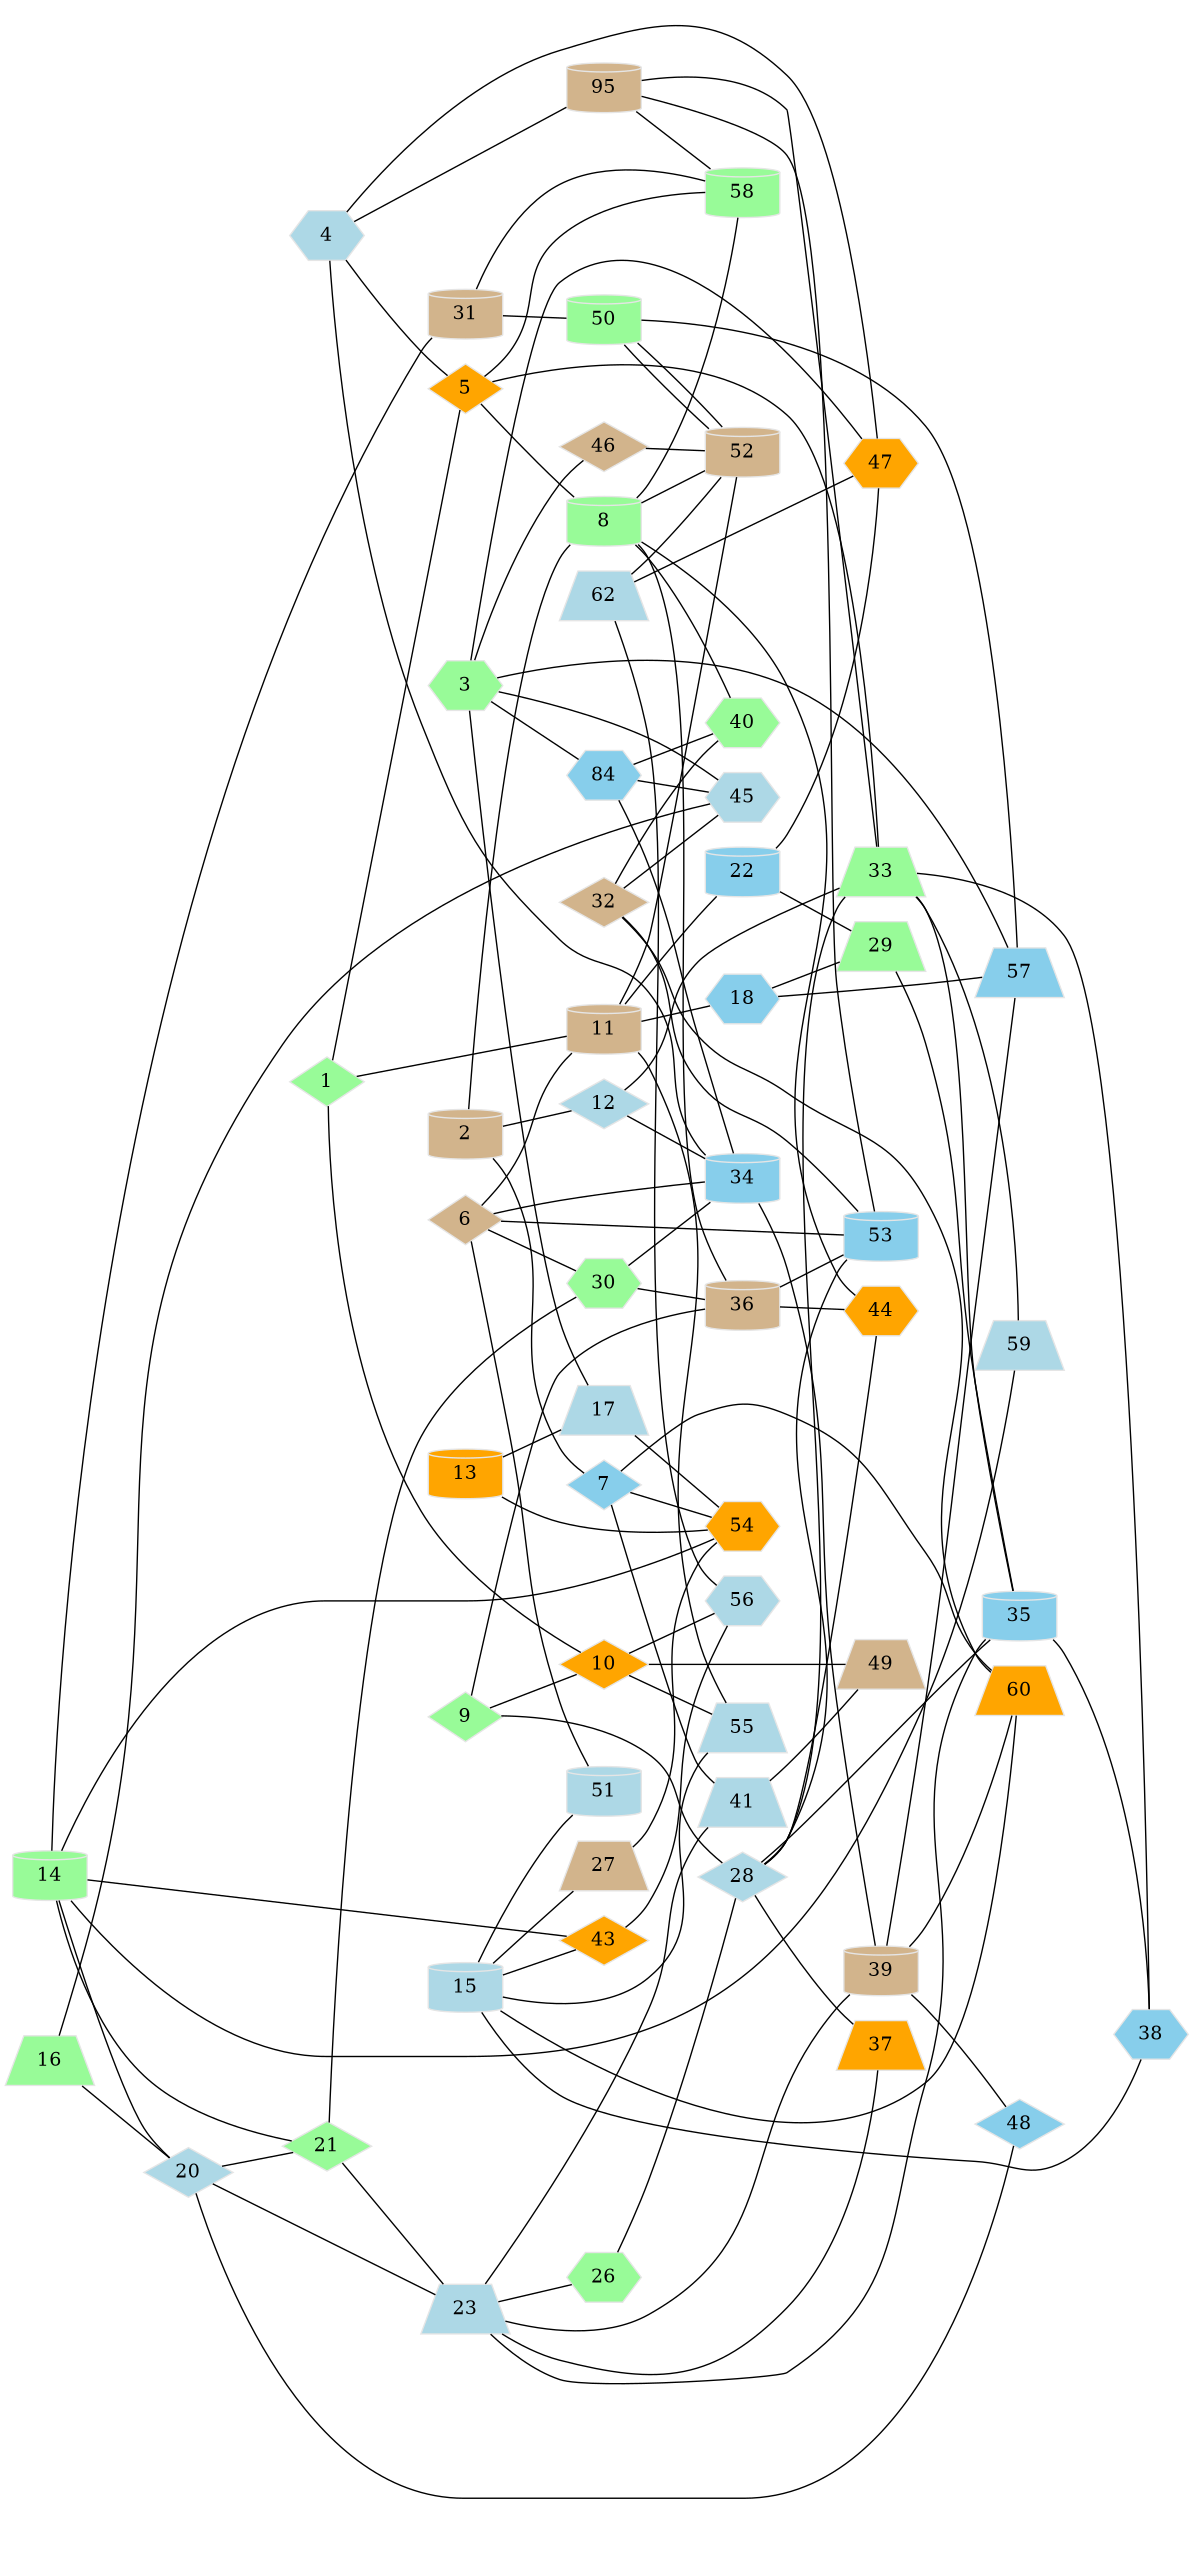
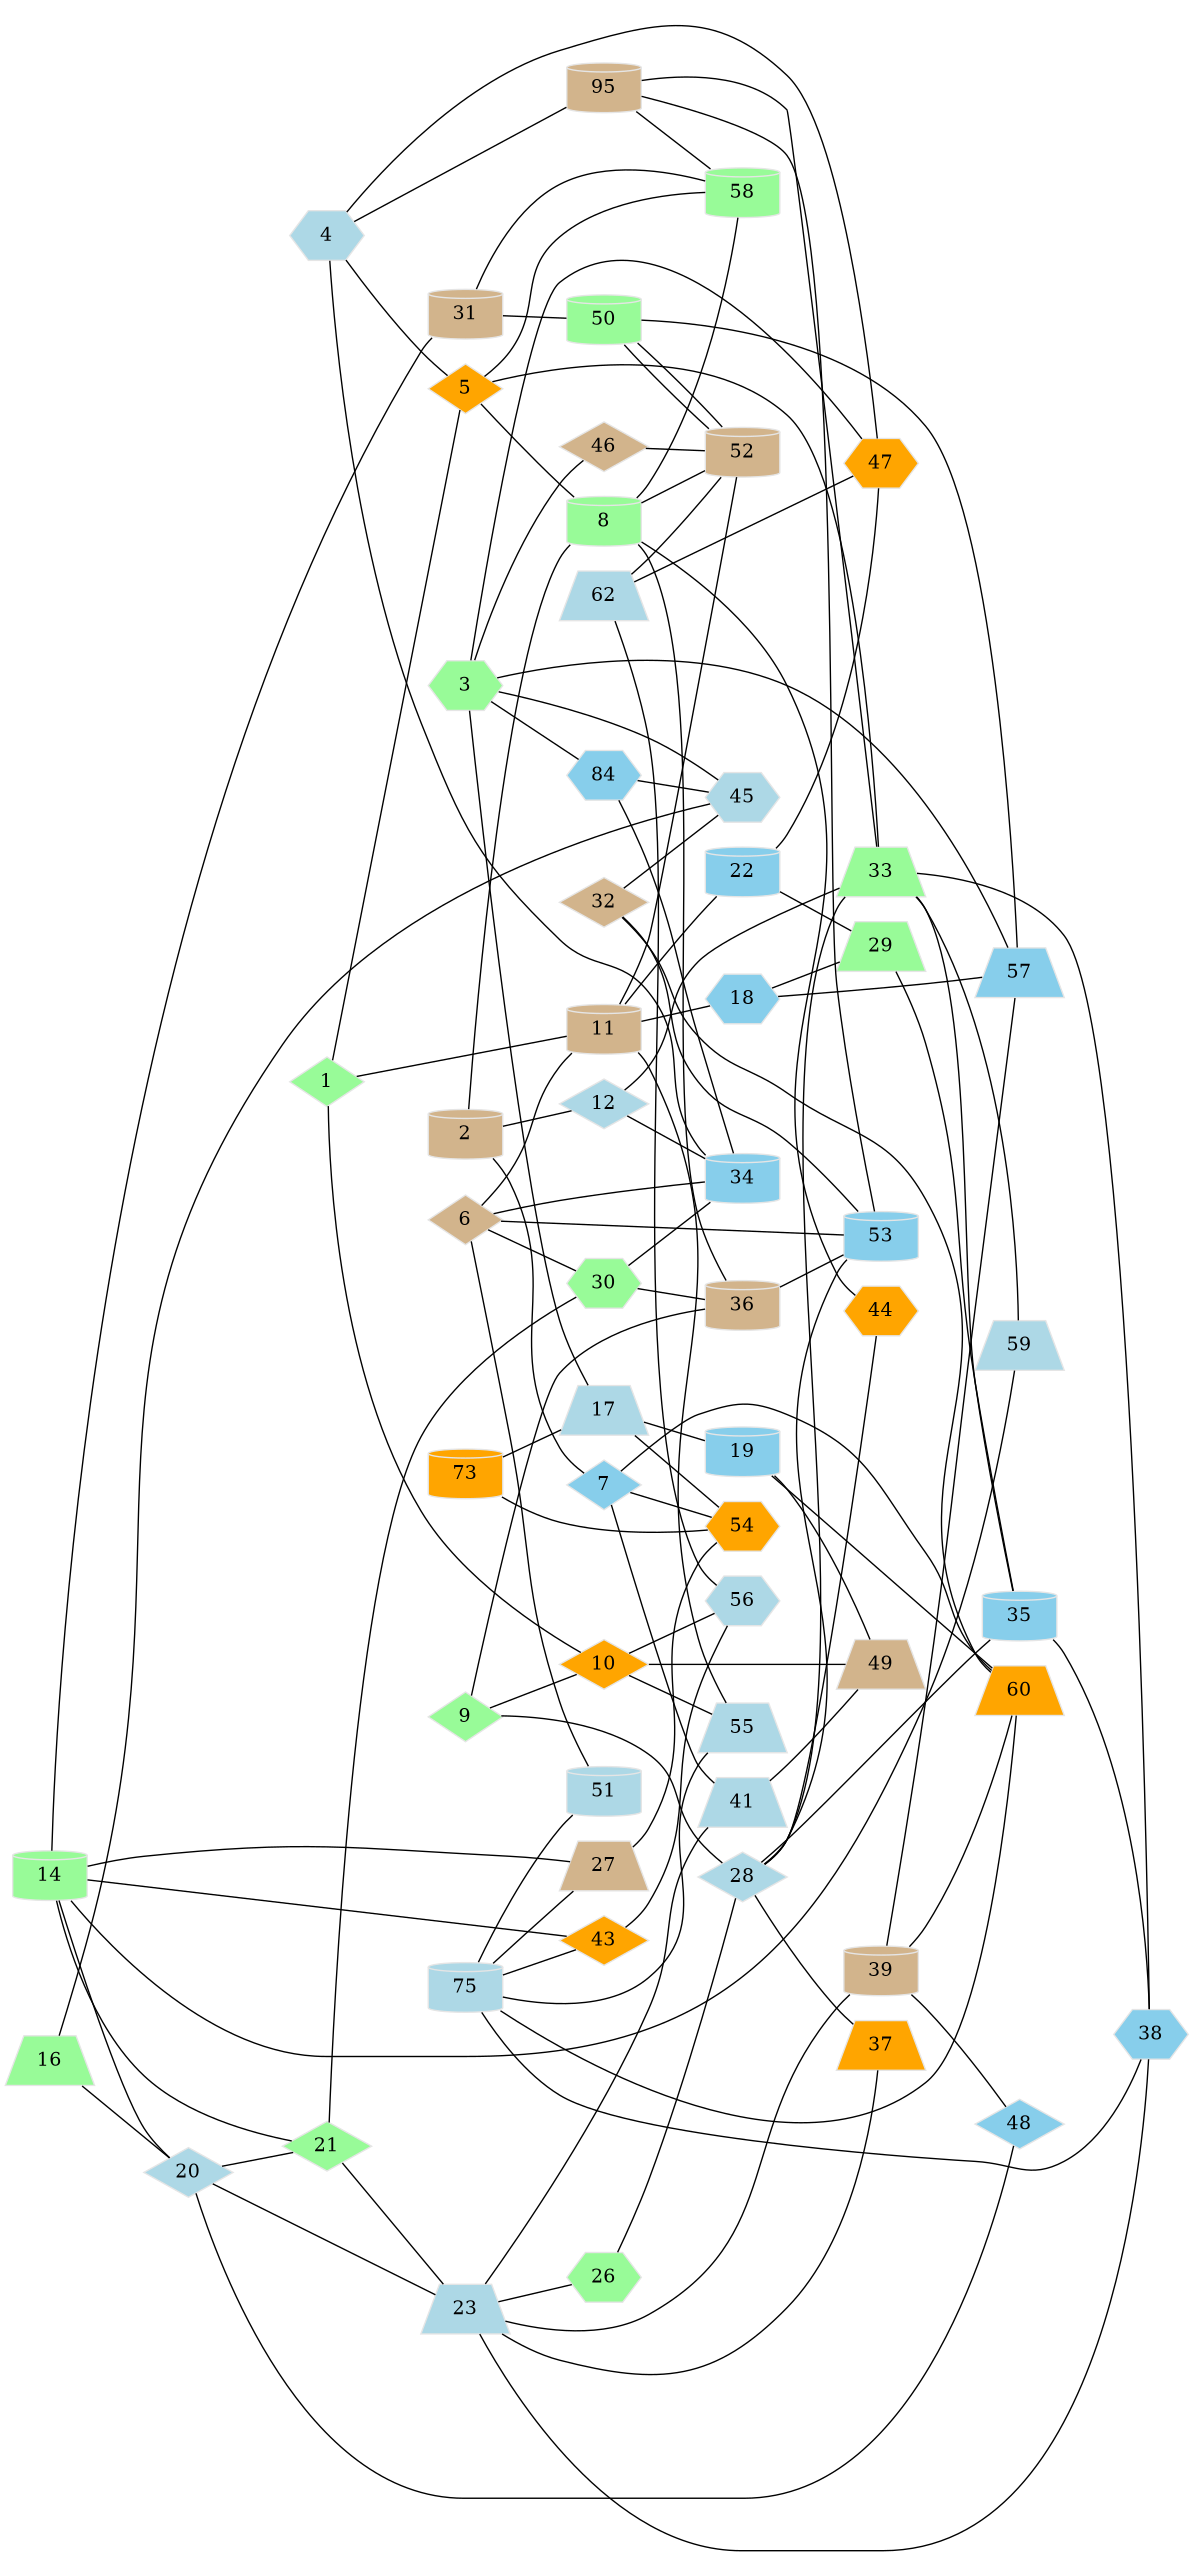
(743, 723) -> none
(812, 1308) -> none
none -> (743, 1452)
(466, 1474) -> (466, 1474)
(333, 1601) -> (328, 1847)
(842, 1741) -> none
(466, 1987) -> (466, 1987)
(904, 2174) -> (937, 2538)
